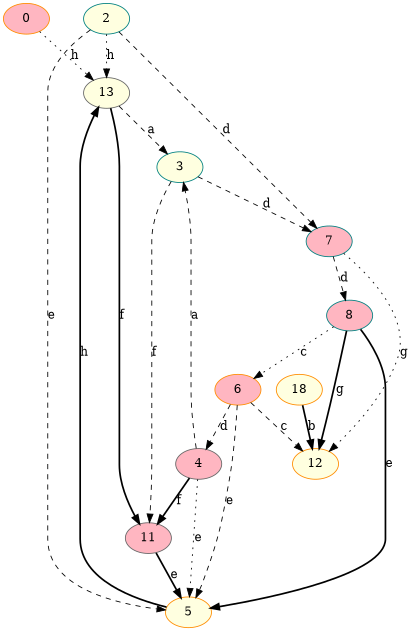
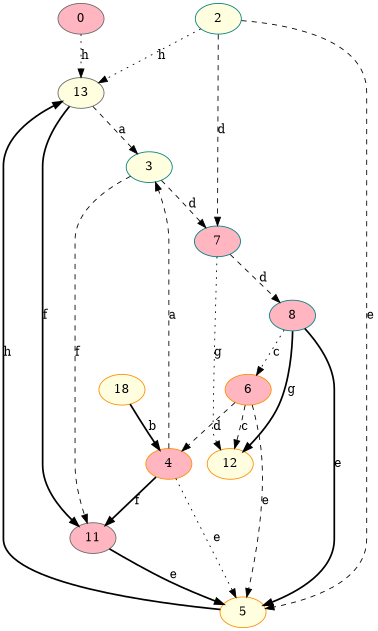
(26, 19) -> (81, 19)
(306, 423) -> (142, 424)
(199, 464) -> (169, 464)
